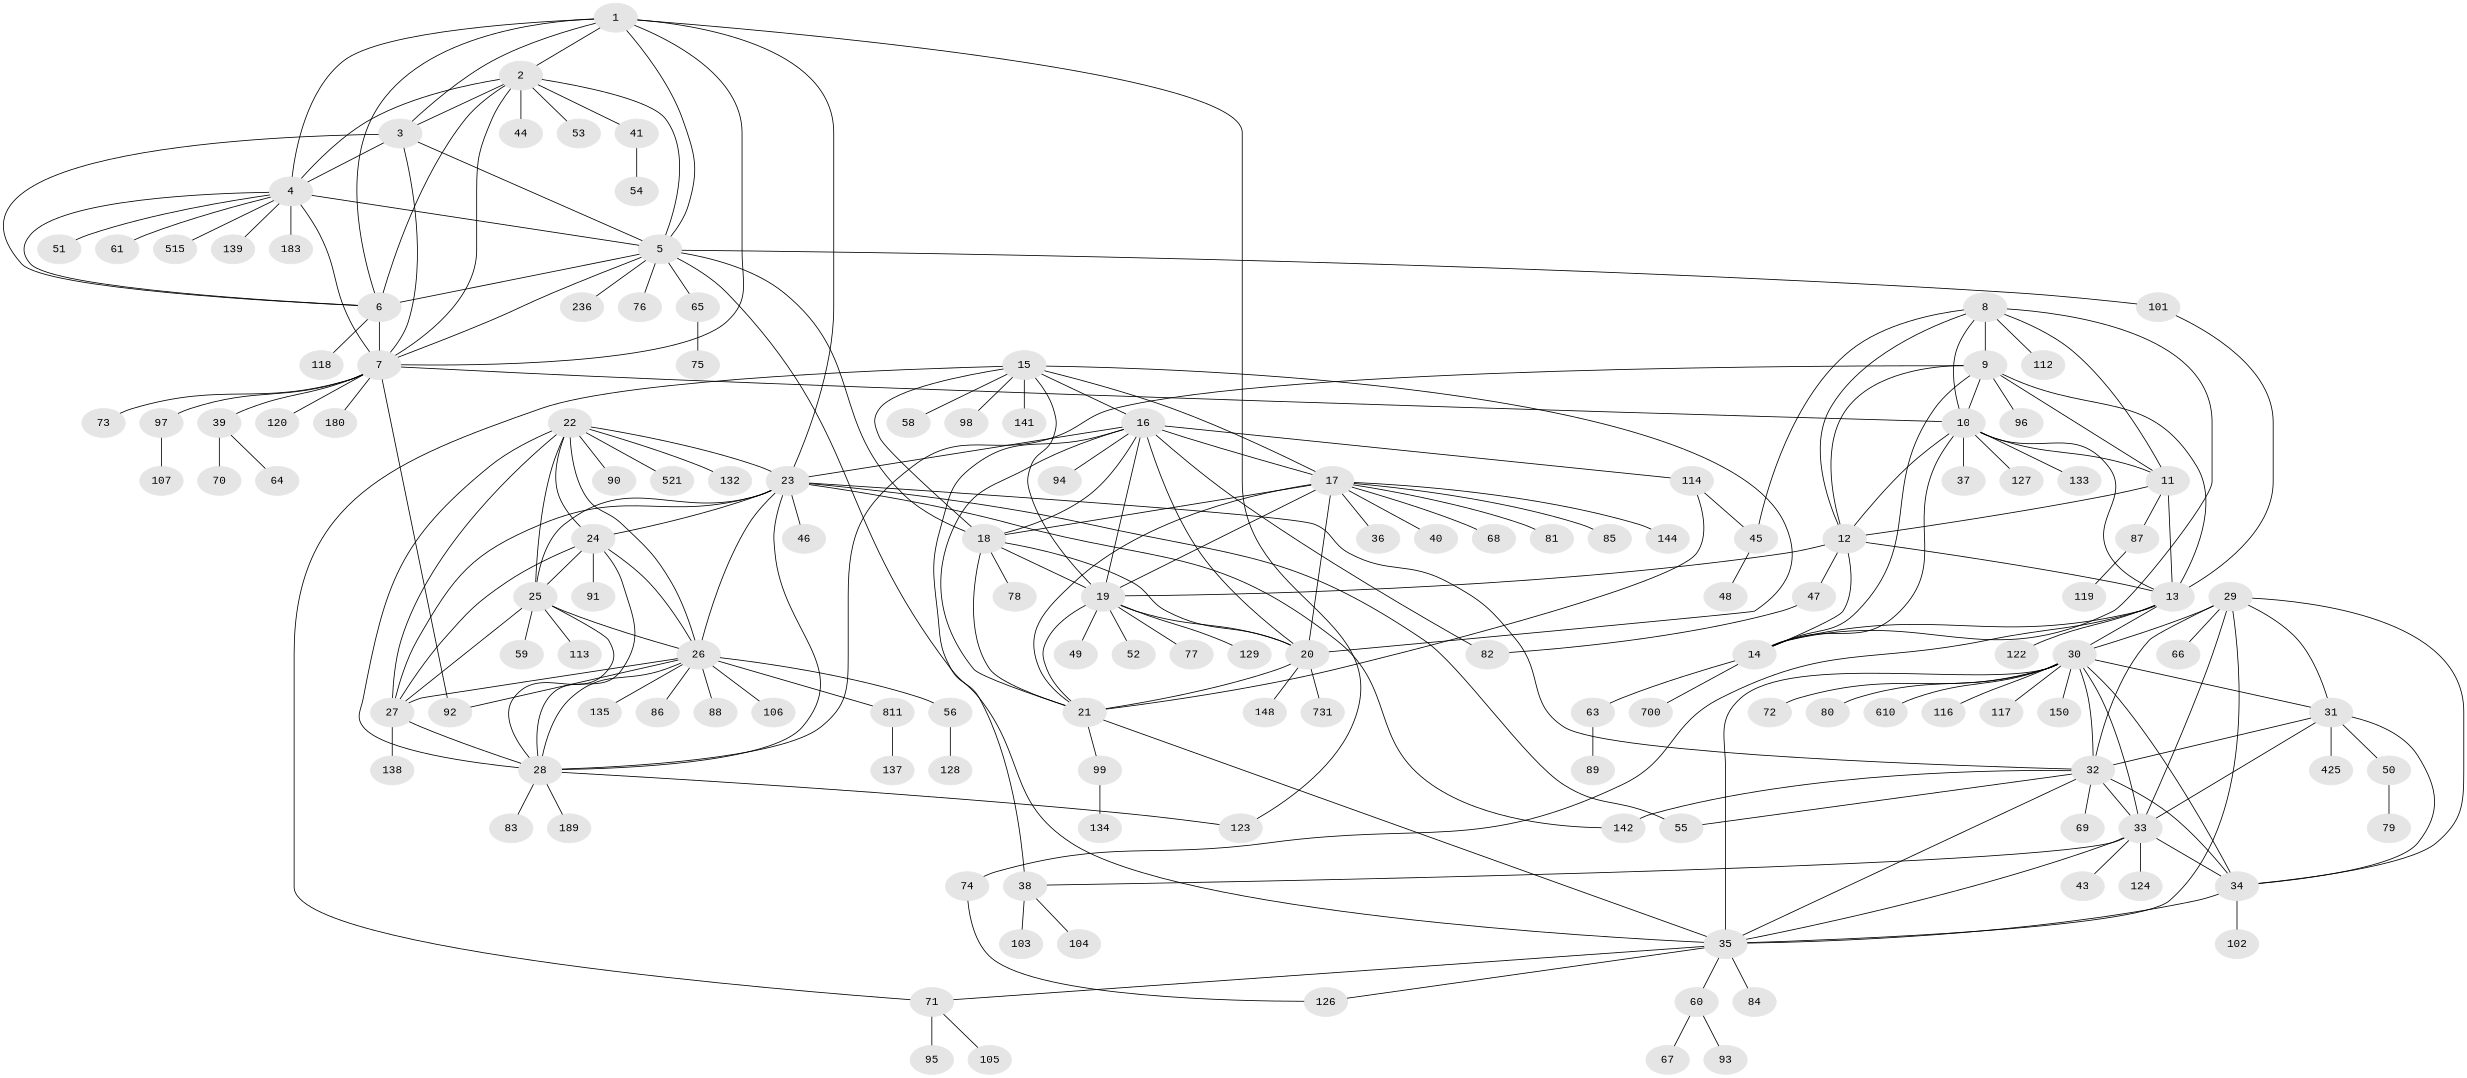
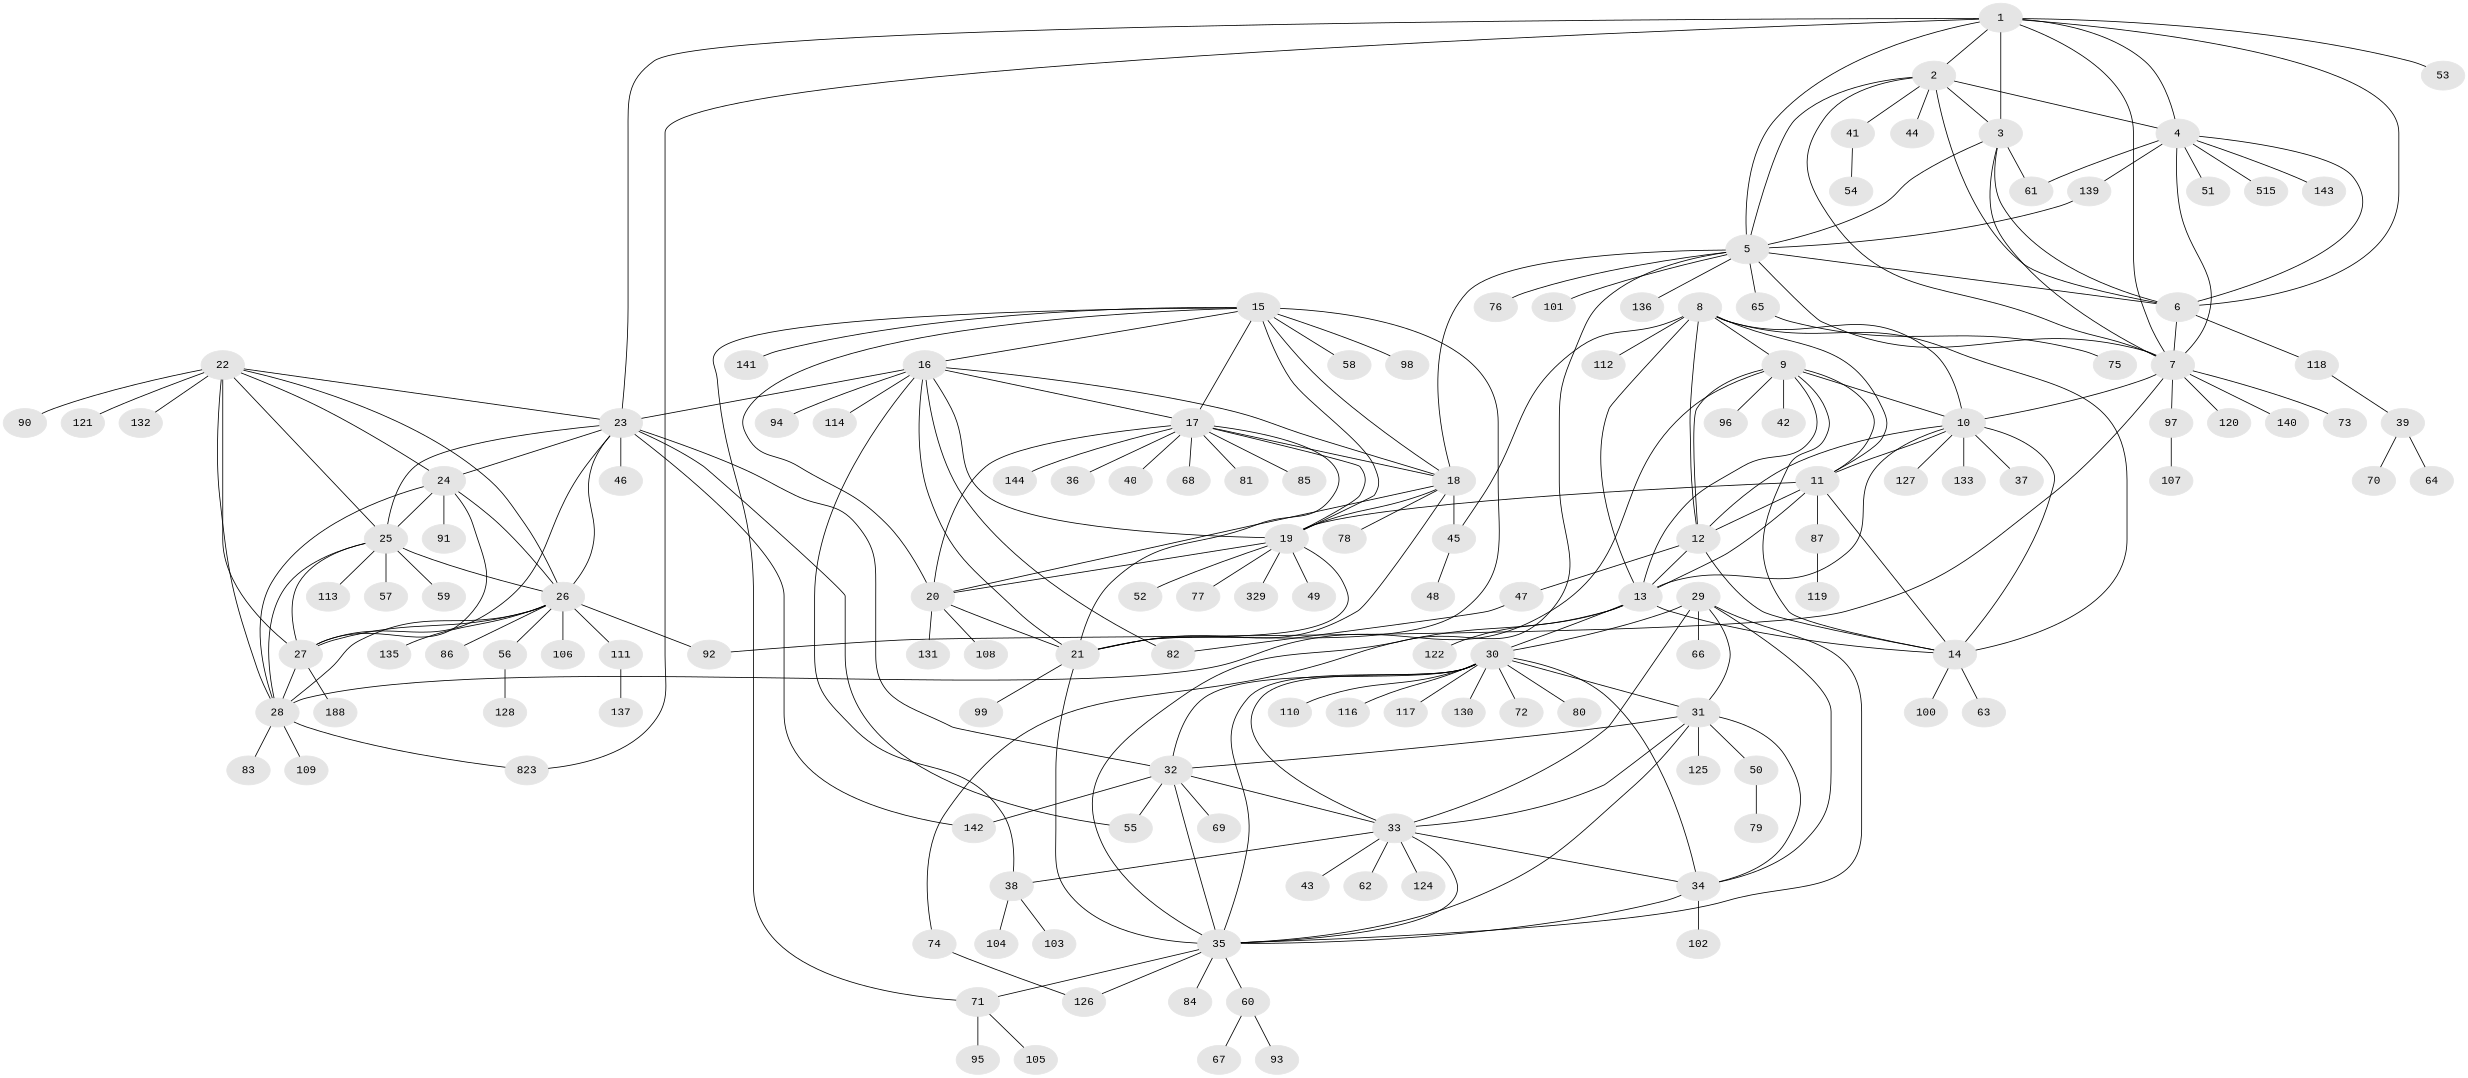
(550, 104) -> (2226, 30)
(346, 162) -> (2016, 162)
(467, 219) -> (1923, 234)
(291, 249) -> (2324, 191)
(582, 307) -> (1642, 307)
(280, 399) -> (2360, 394)
(335, 423) -> (2287, 423)
none -> (1784, 423)
(2273, 447) -> (1602, 438)
(672, 481) -> (83, 423)
(1724, 510) -> (1454, 510)
(1201, 554) -> none
none -> (1886, 568)
(1476, 584) -> (1548, 496)
none -> (386, 597)
(1404, 652) -> (1493, 572)
(1250, 655) -> (1256, 597)
(2133, 662) -> none
(716, 712) -> none
(892, 712) -> (621, 655)
(1265, 712) -> (986, 655)
(1323, 712) -> (928, 655)
(1651, 712) -> (1926, 712)
(1886, 712) -> (1290, 712)
(2059, 712) -> (1464, 712)
(802, 727) -> none
(392, 770) -> (335, 712)
(1593, 770) -> none
(2331, 770) -> (1698, 770)
(2175, 819) -> none
(569, 828) -> (306, 770)
(1100, 828) -> none
(1241, 828) -> (527, 770)
none -> (1365, 886)
none -> (1492, 890)
